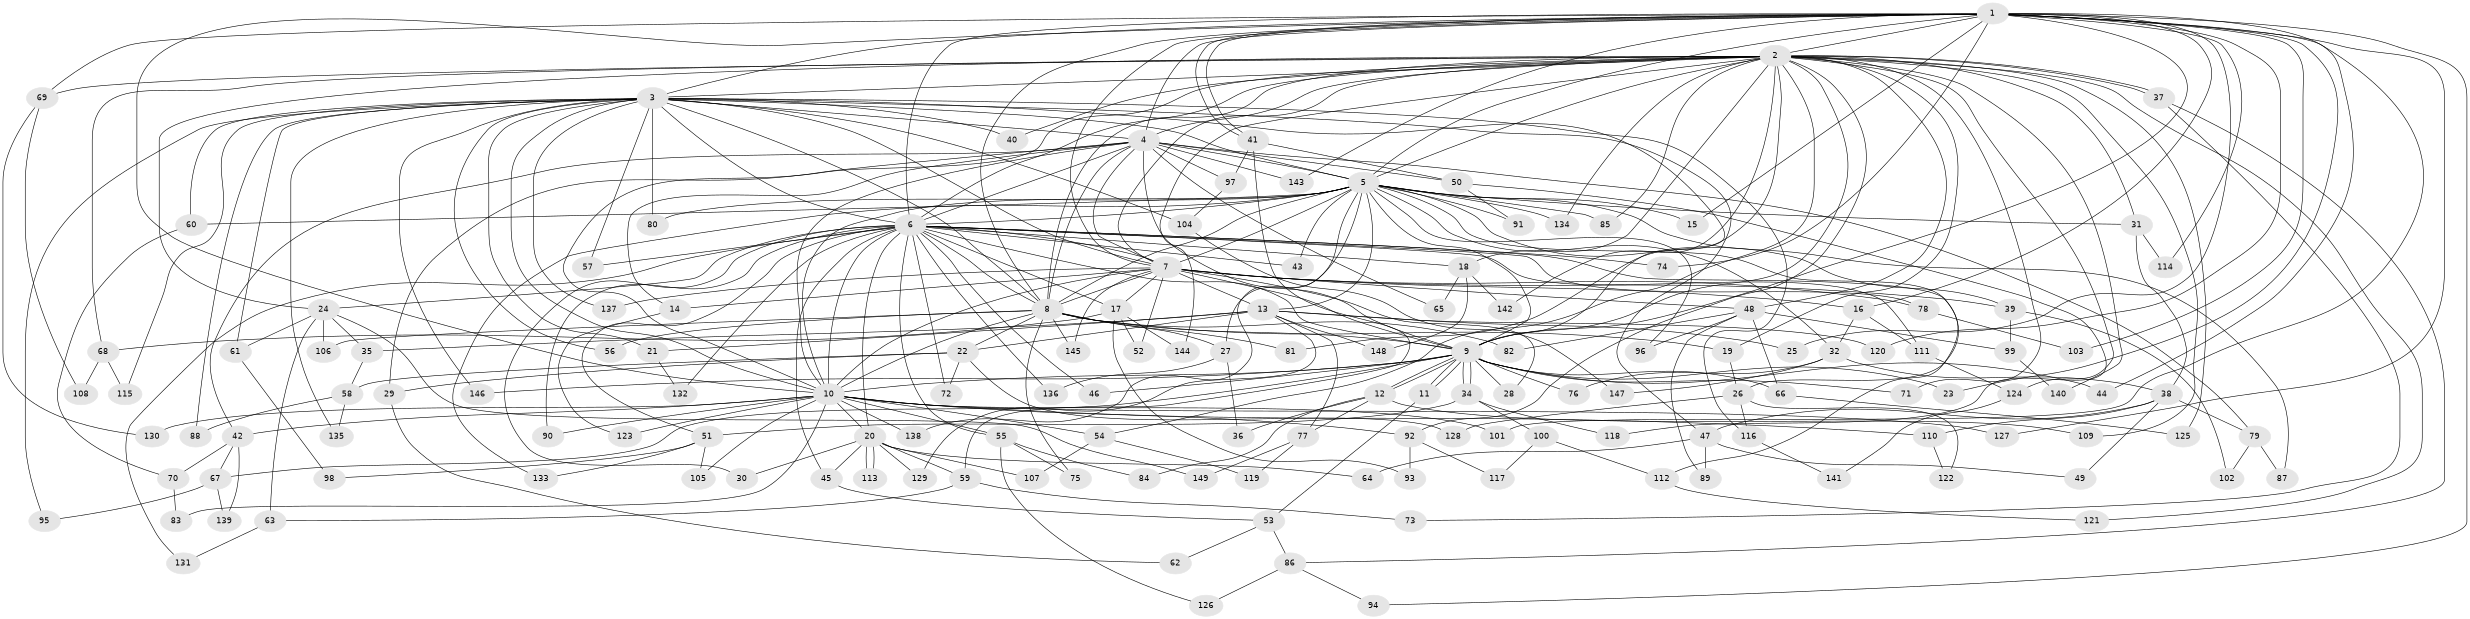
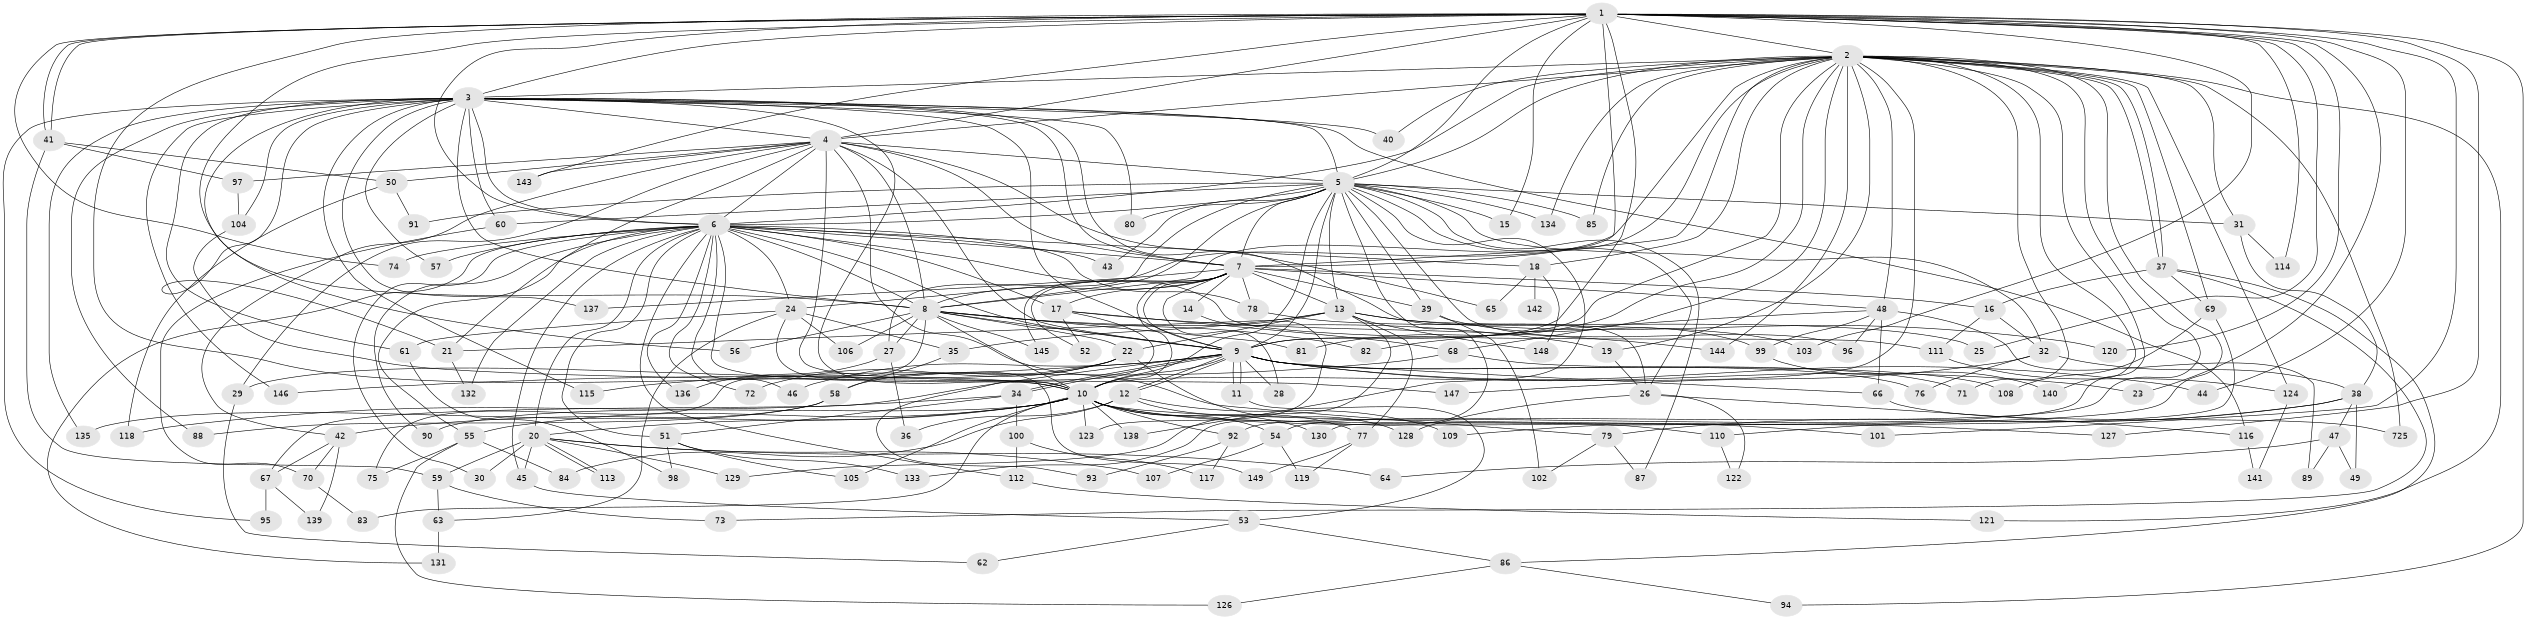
(1008, 20) -> (2186, 289)
(1363, 122) -> (1084, 189)
(2162, 159) -> (2070, 284)
(829, 192) -> (623, 225)
(1710, 238) -> none
(2183, 437) -> (2400, 437)
